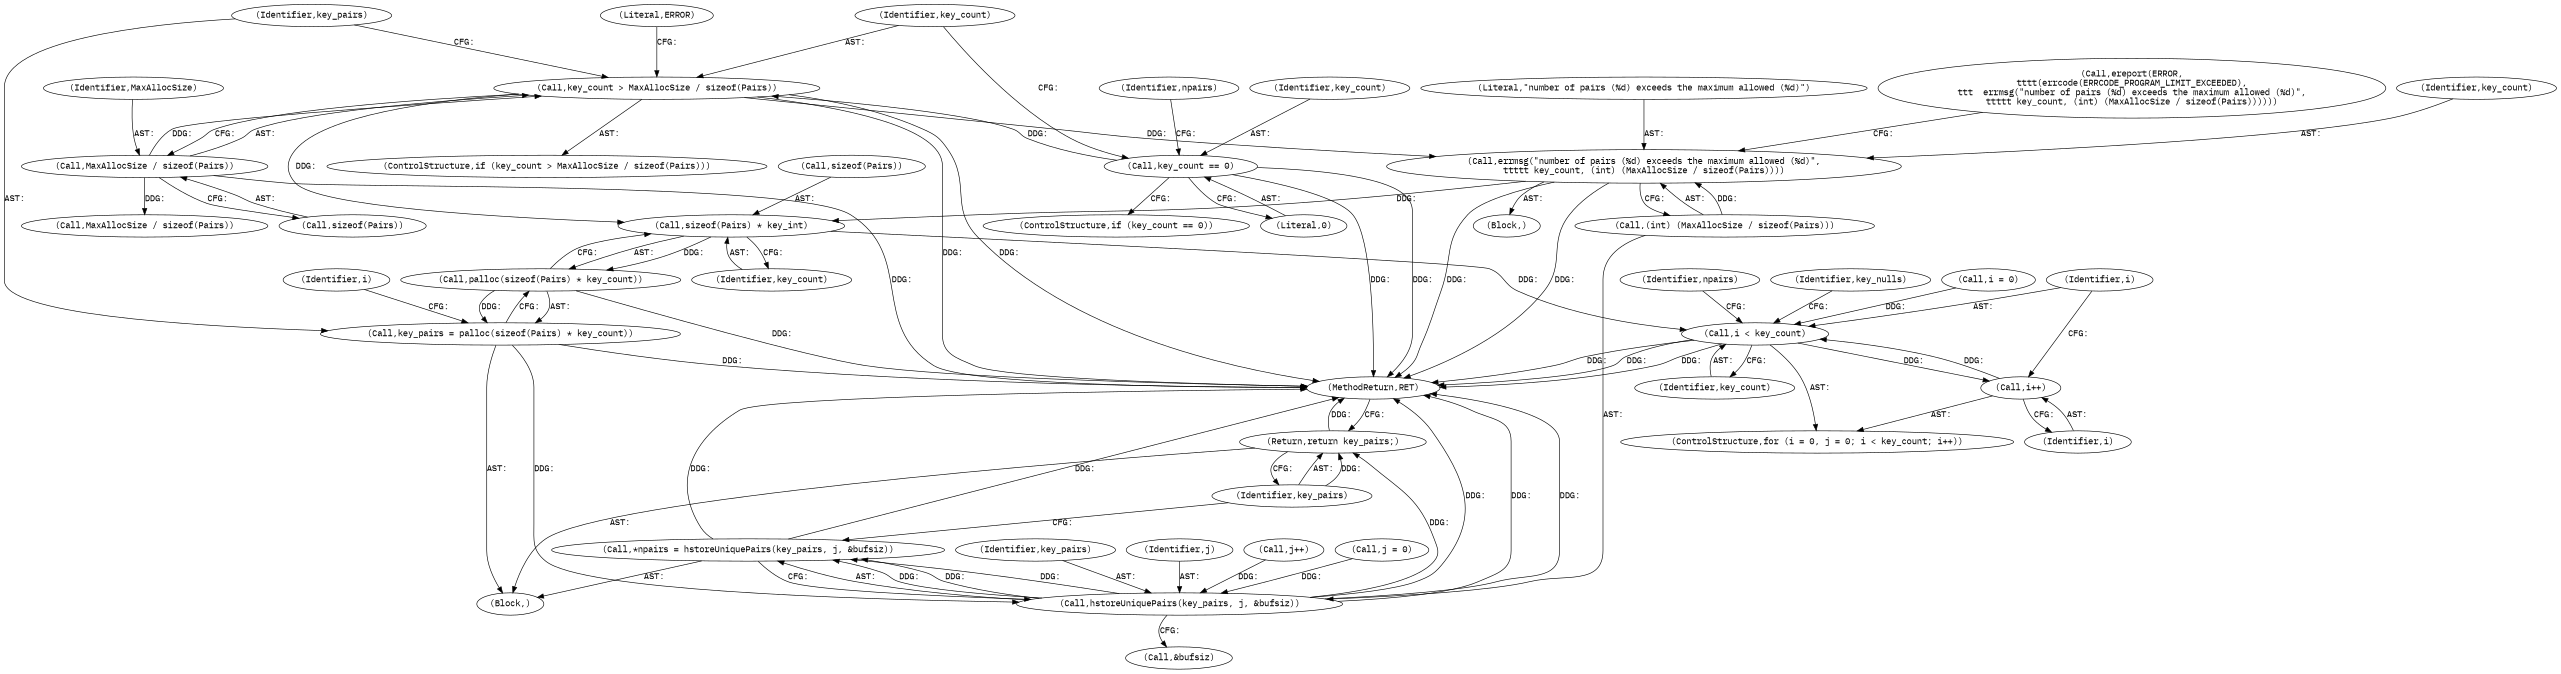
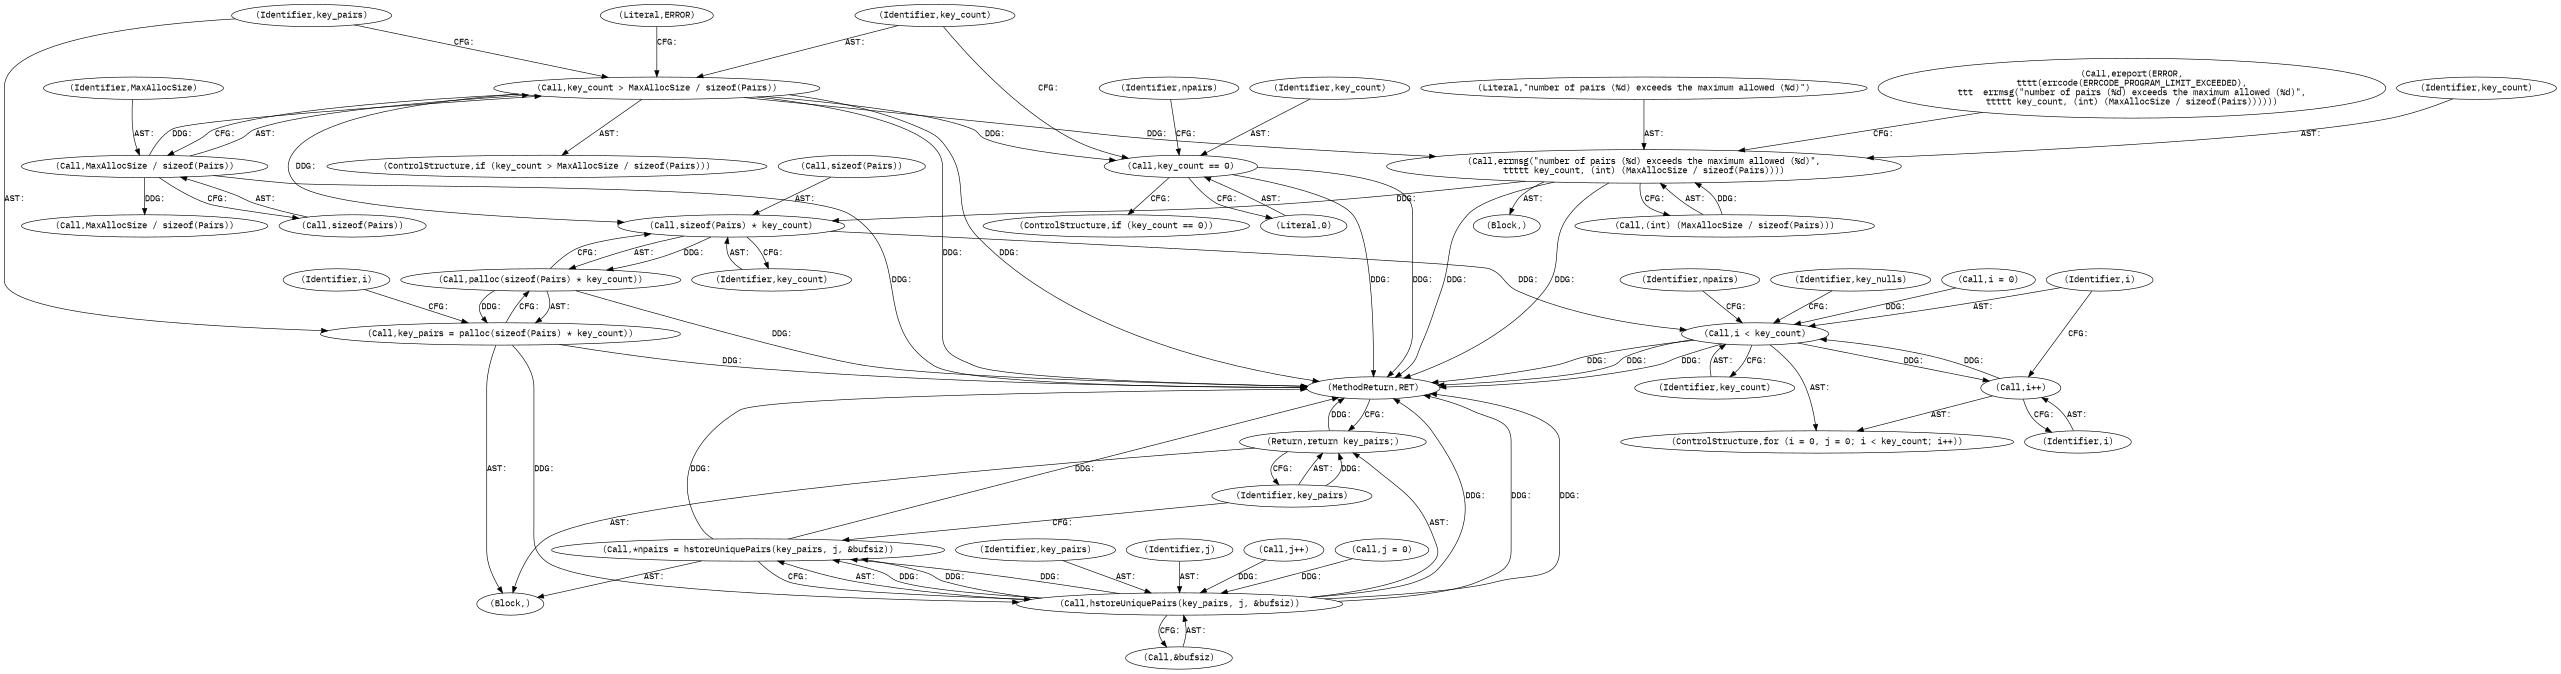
(942, 114) -> (957, 124)
(731, 226) -> (731, 226)
(1442, 523) -> (1442, 523)
(1603, 525) -> (1186, 634)
